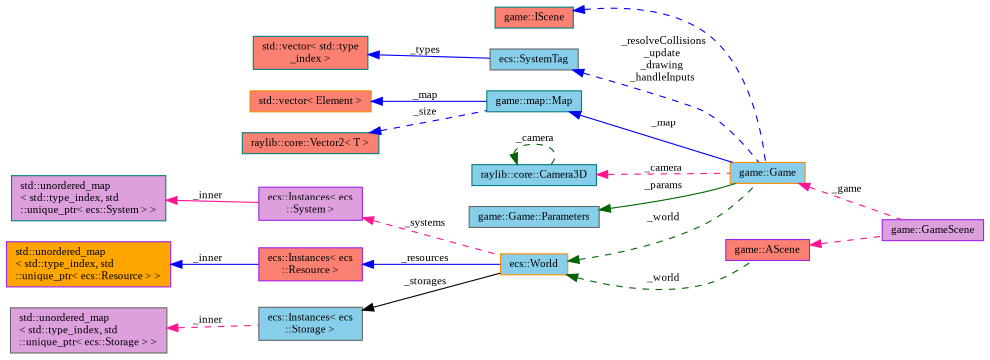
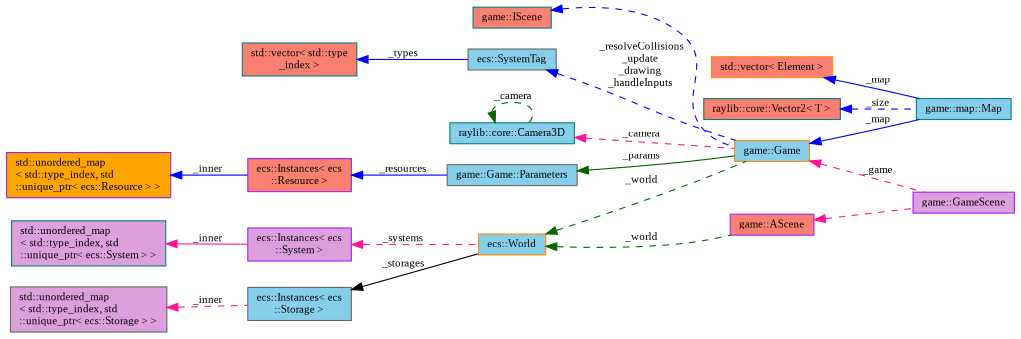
(656, 139) -> (870, 131)
(437, 264) -> (405, 175)
